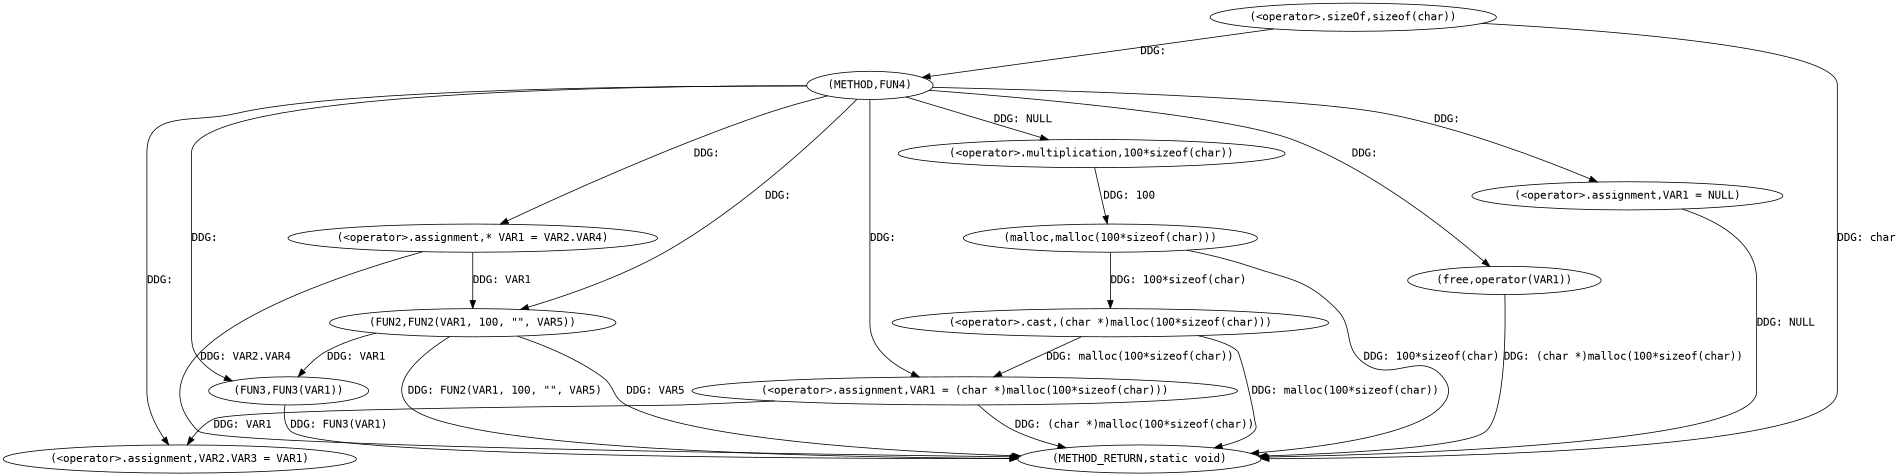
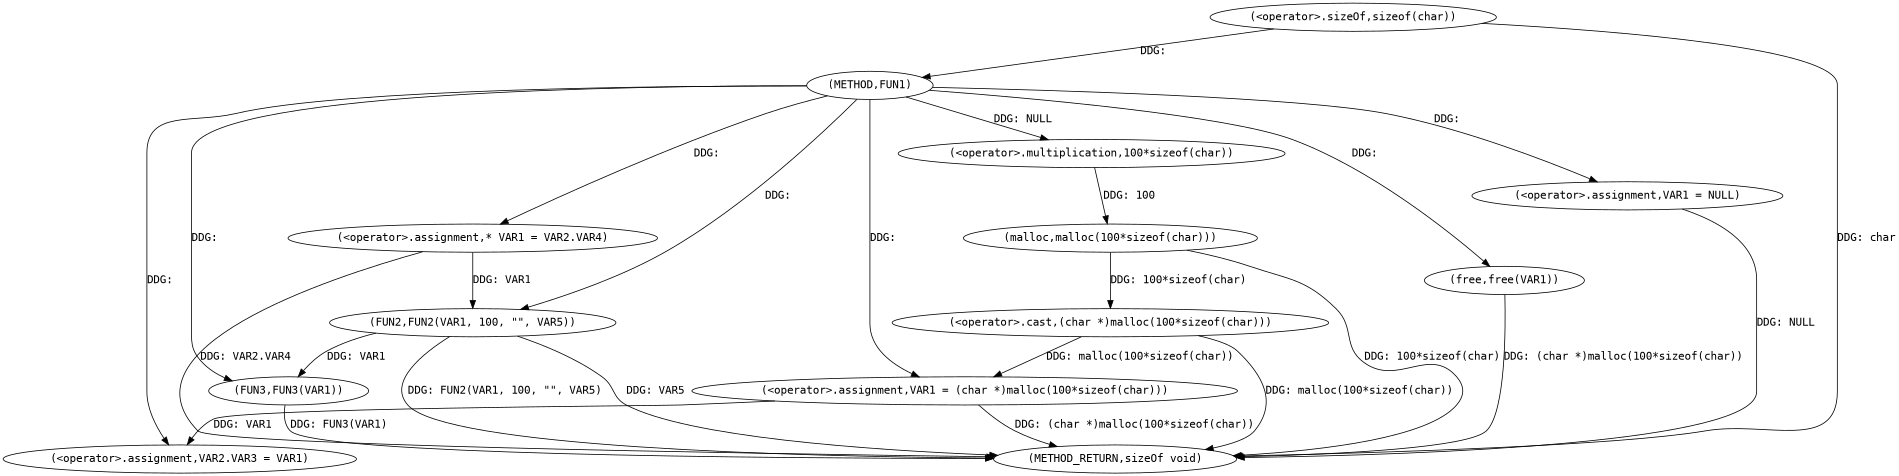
(870, 85) -> (870, 85)
(1504, 280) -> (1504, 280)
(1139, 459) -> (1115, 459)
